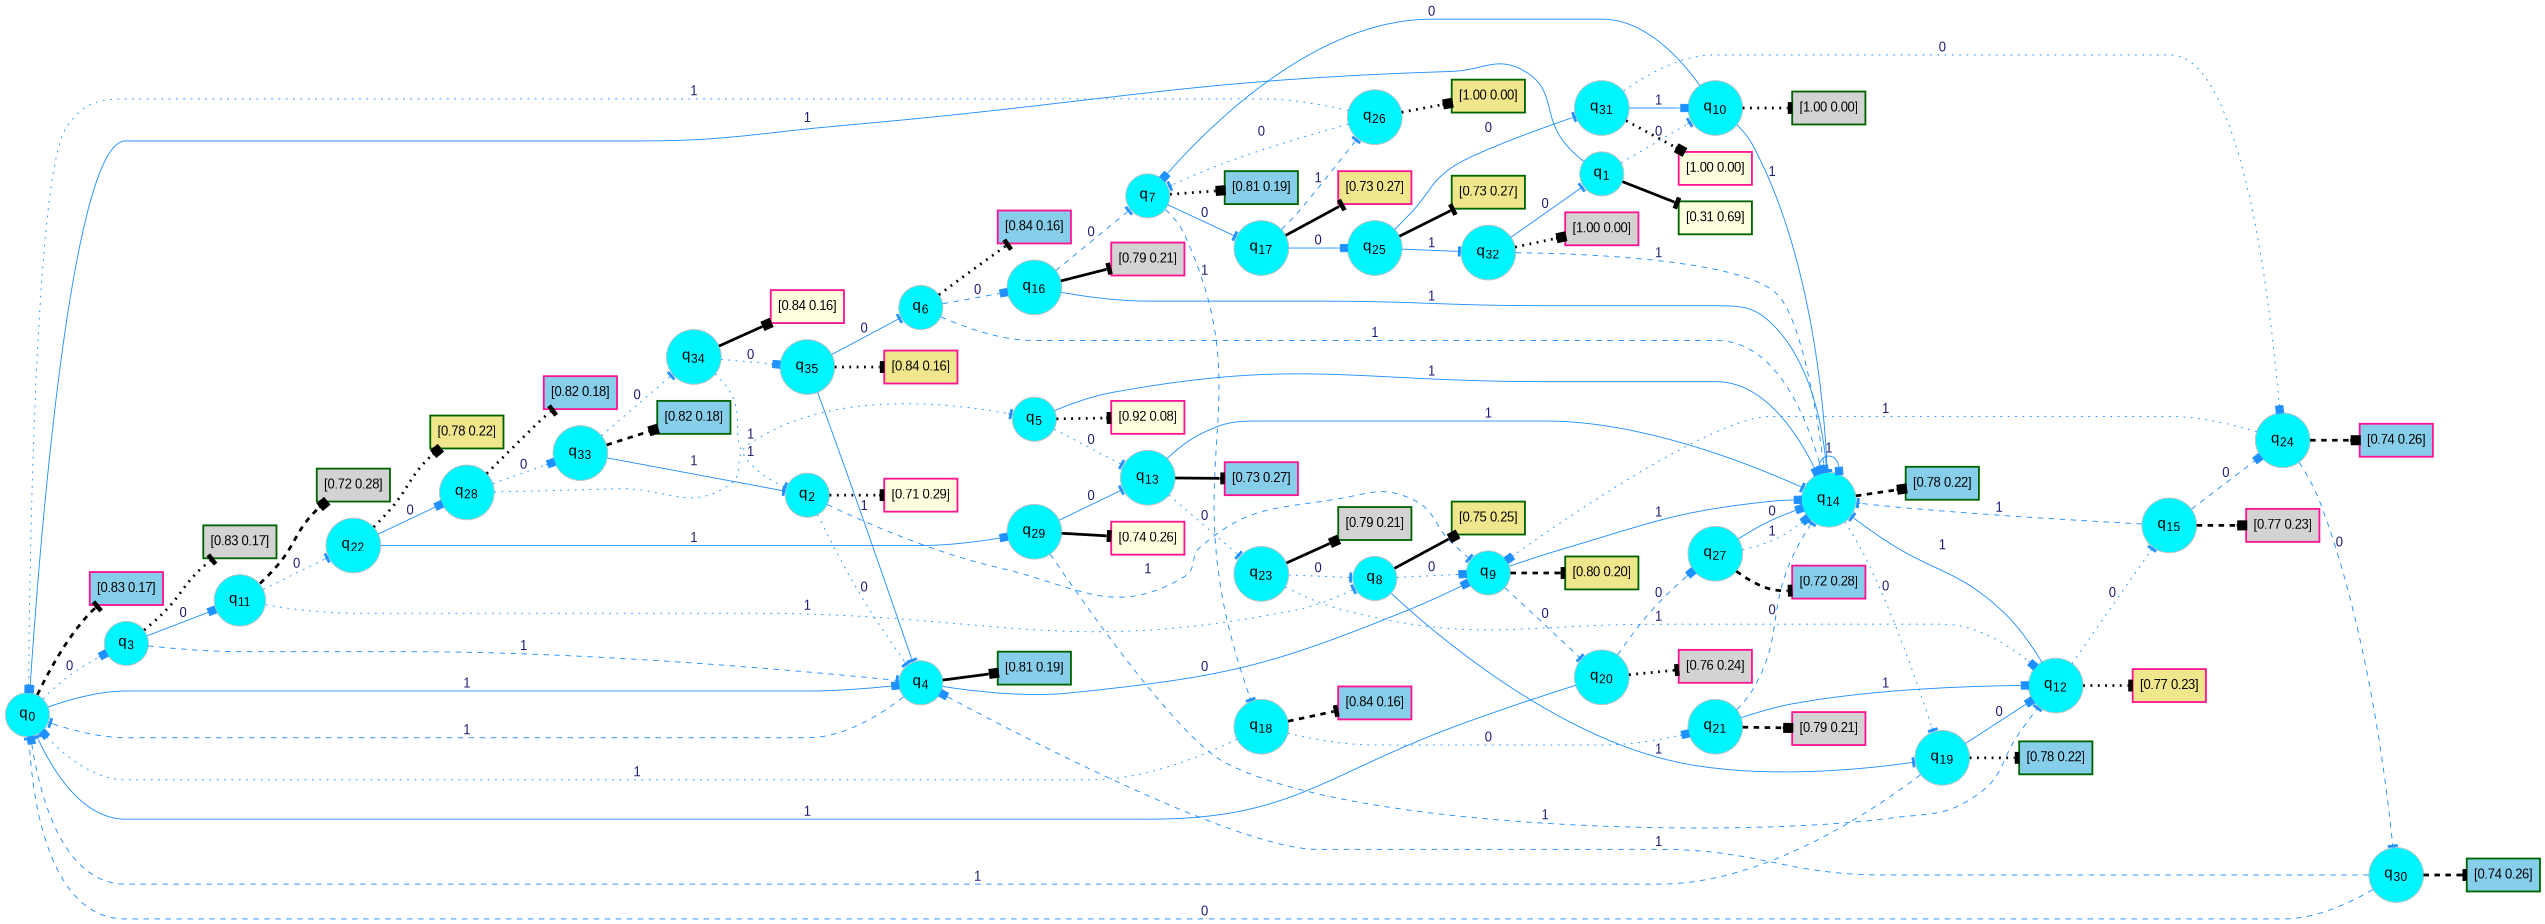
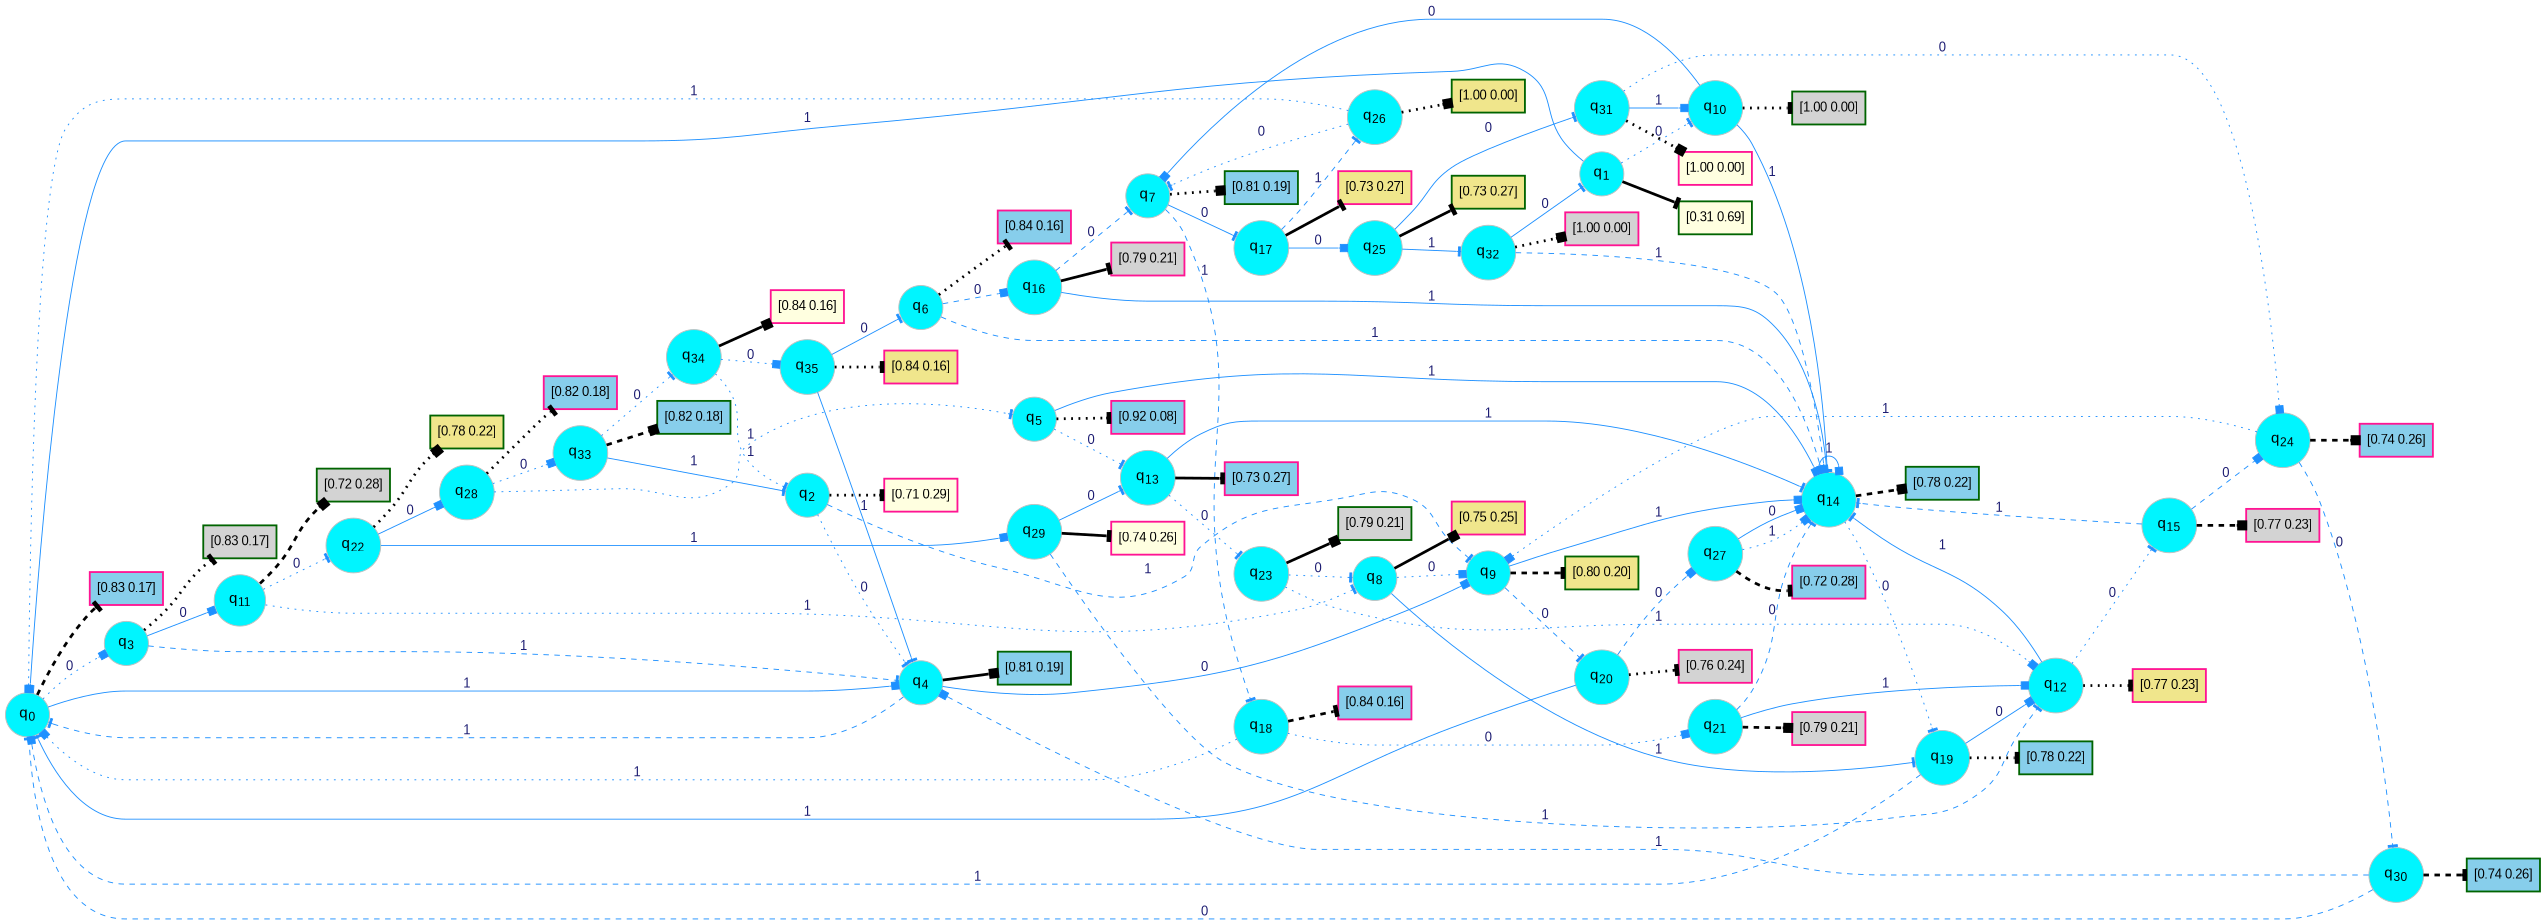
(1148, 417) -> (1148, 417)
(1488, 518) -> (1488, 518)
